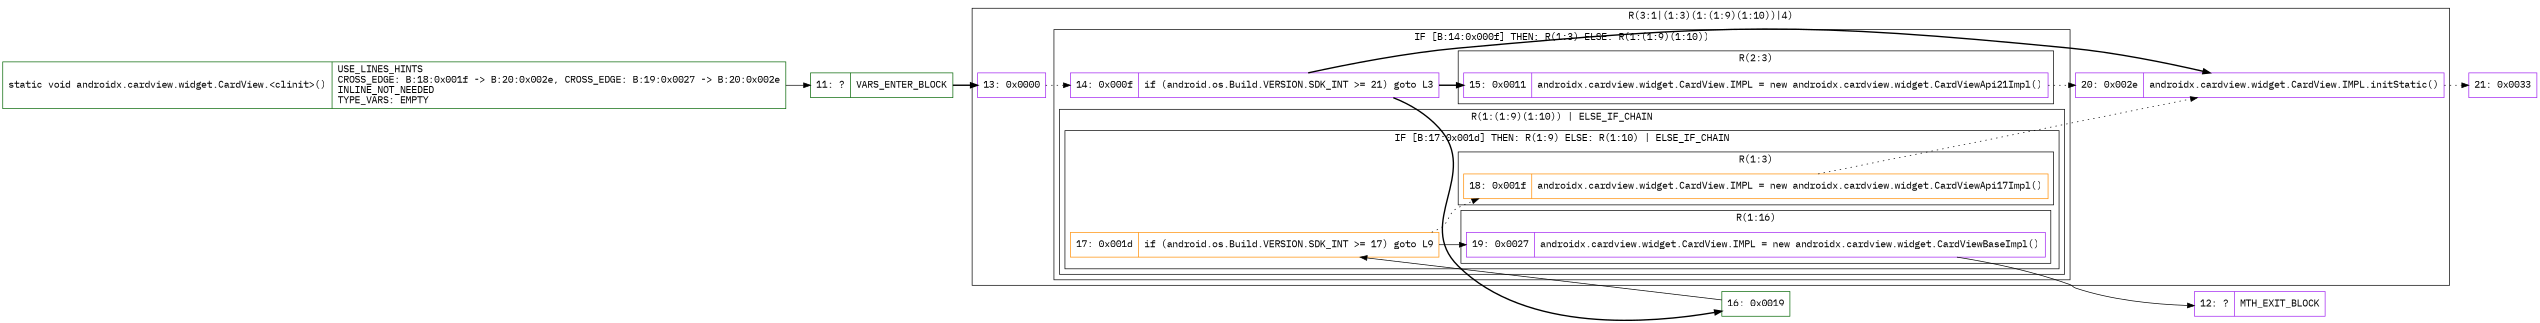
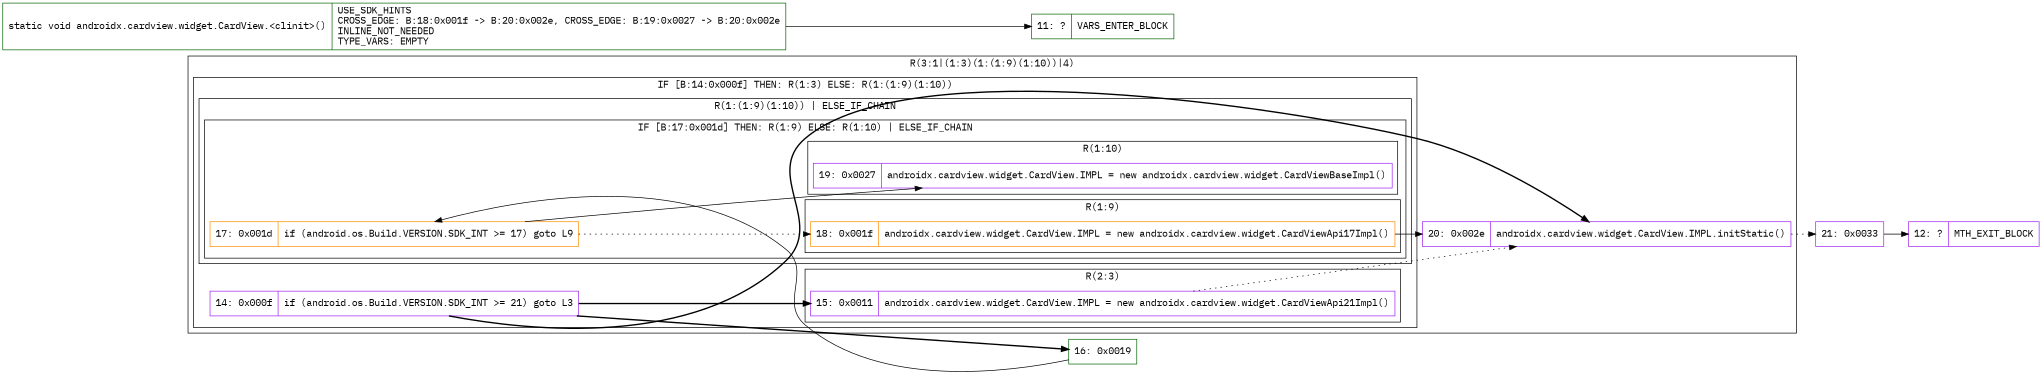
(380, 69) -> (375, 11)
(1012, 85) -> none
(2004, 136) -> (1405, 234)
(1756, 160) -> (1103, 208)
(1756, 218) -> (1103, 149)
(2082, 290) -> (1893, 234)
